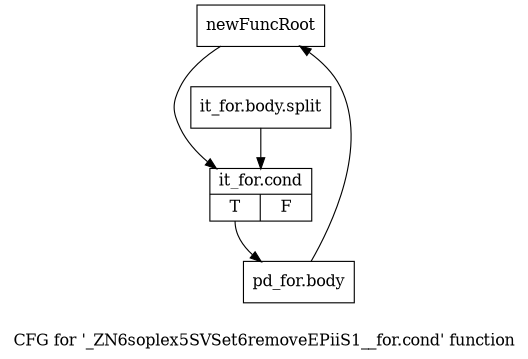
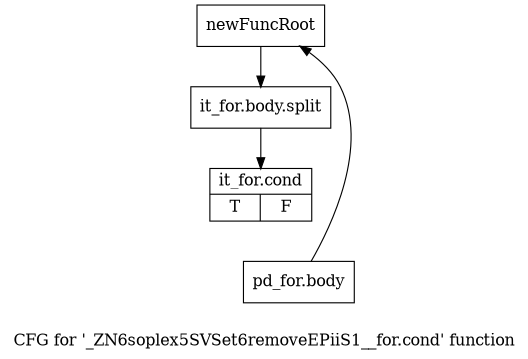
(175, 100) -> (261, 61)
(240, 240) -> none
